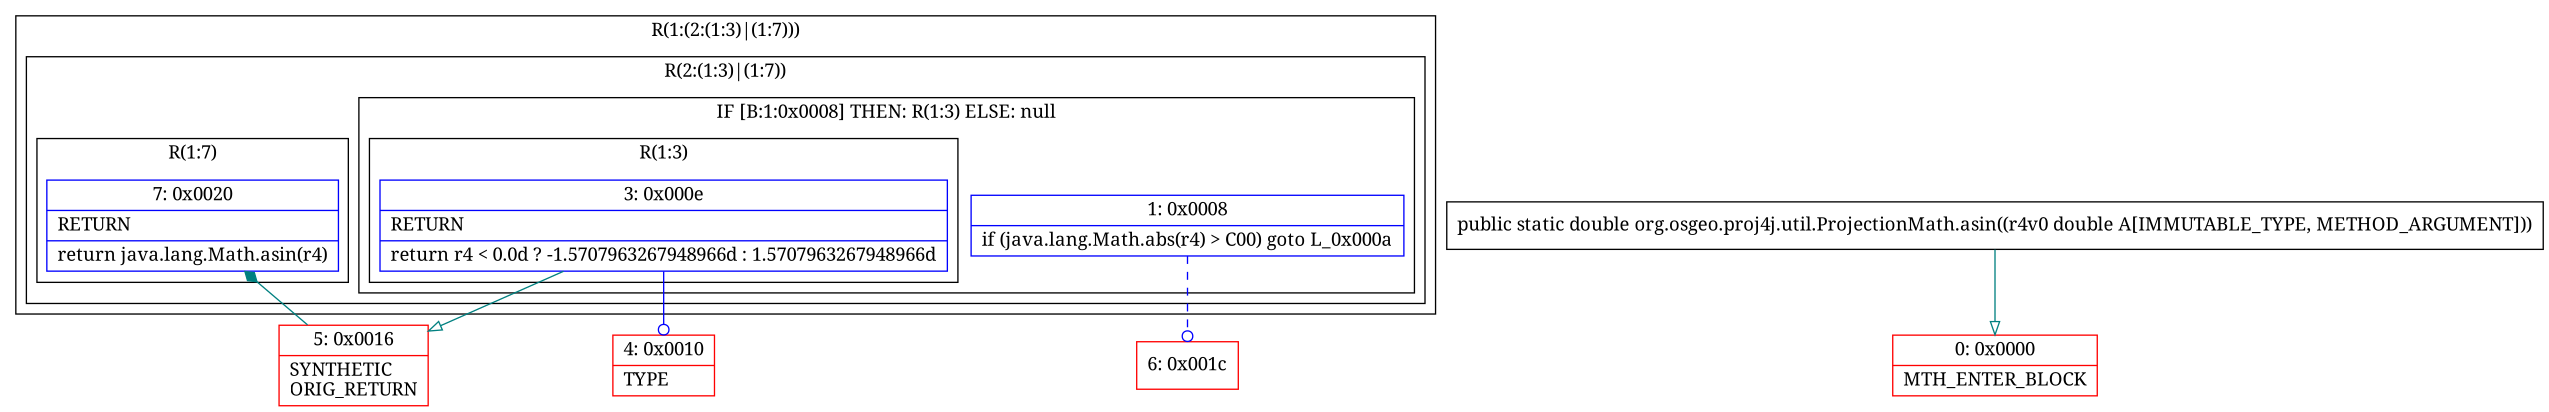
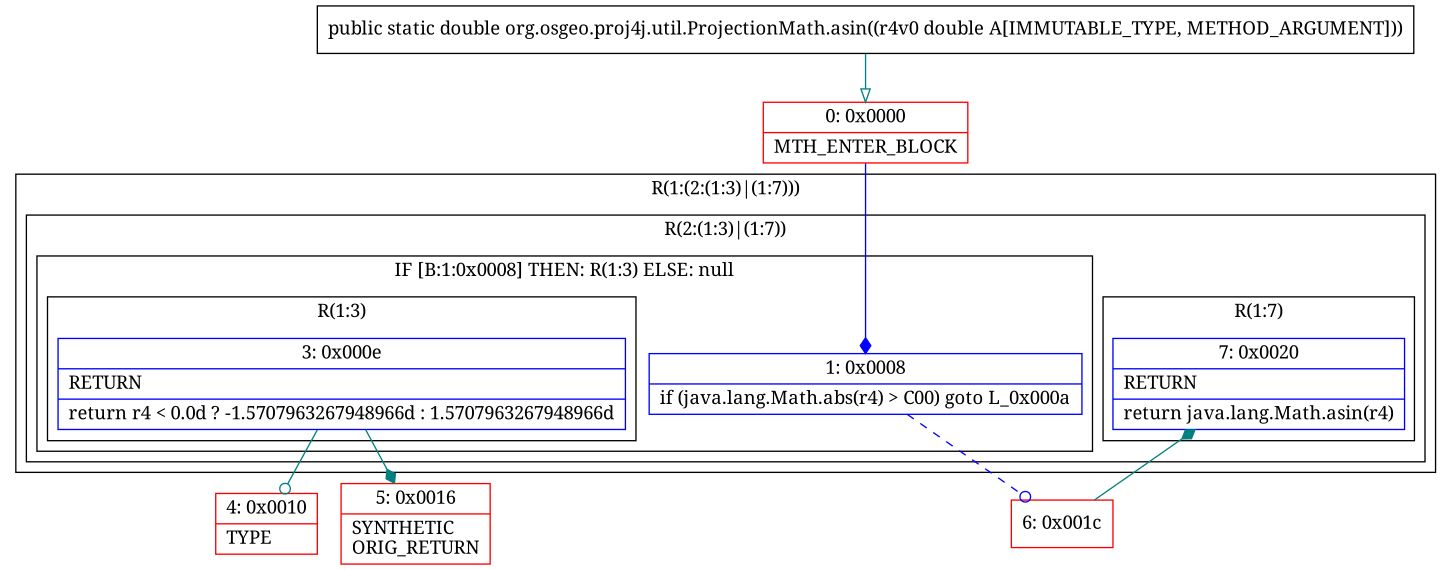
none -> (866, 246)
(272, 295) -> (1120, 482)
(502, 298) -> (376, 449)
(664, 298) -> (303, 457)
